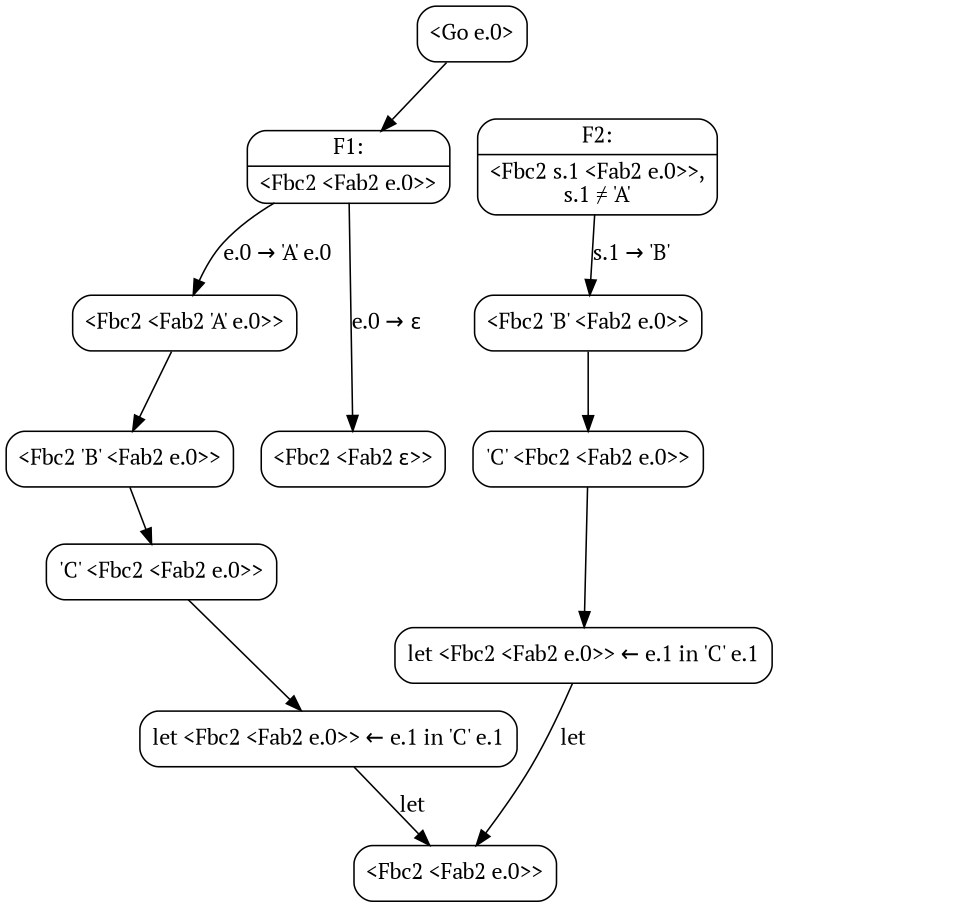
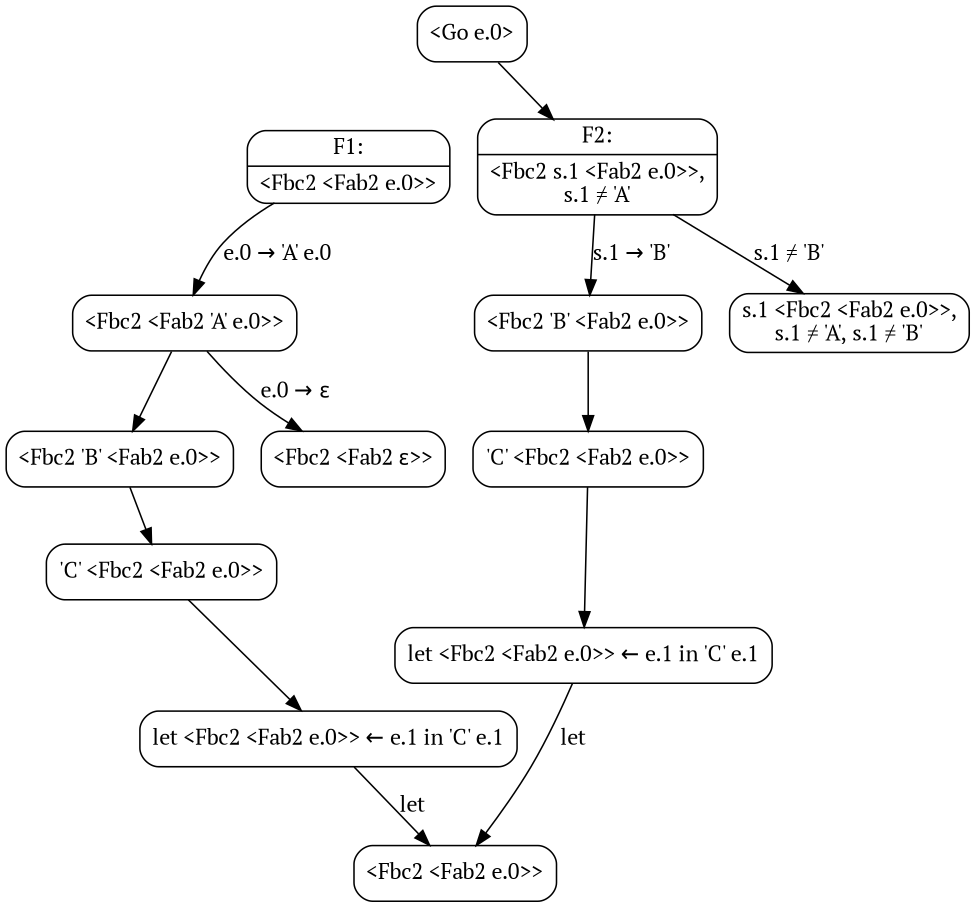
(419, 91) -> (520, 85)
(351, 309) -> (245, 390)
none -> (849, 323)
